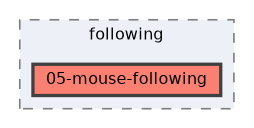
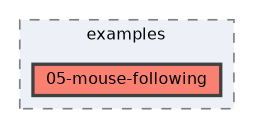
(127, 35) -> (127, 35)
